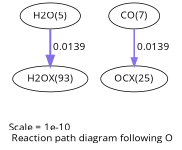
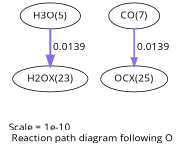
(50, 16) -> (50, 16)
(50, 79) -> (50, 79)
